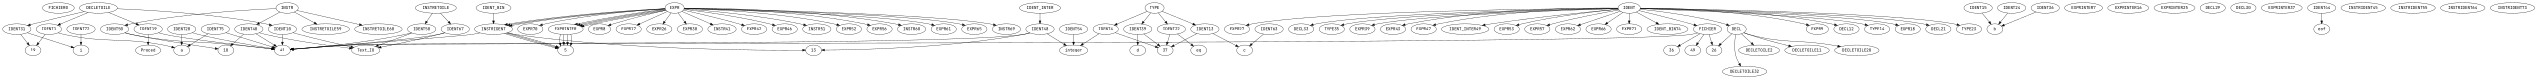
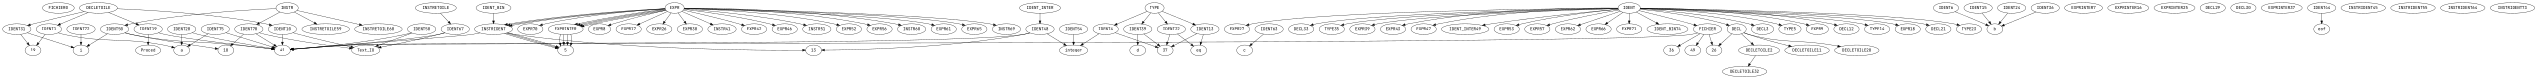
none -> (1946, 8)
(430, 17) -> none
(249, 29) -> (249, 29)
none -> (1763, 29)
none -> (1790, 29)
none -> (101, 38)
(1224, 40) -> (1202, 38)
(1735, 49) -> (1753, 60)
